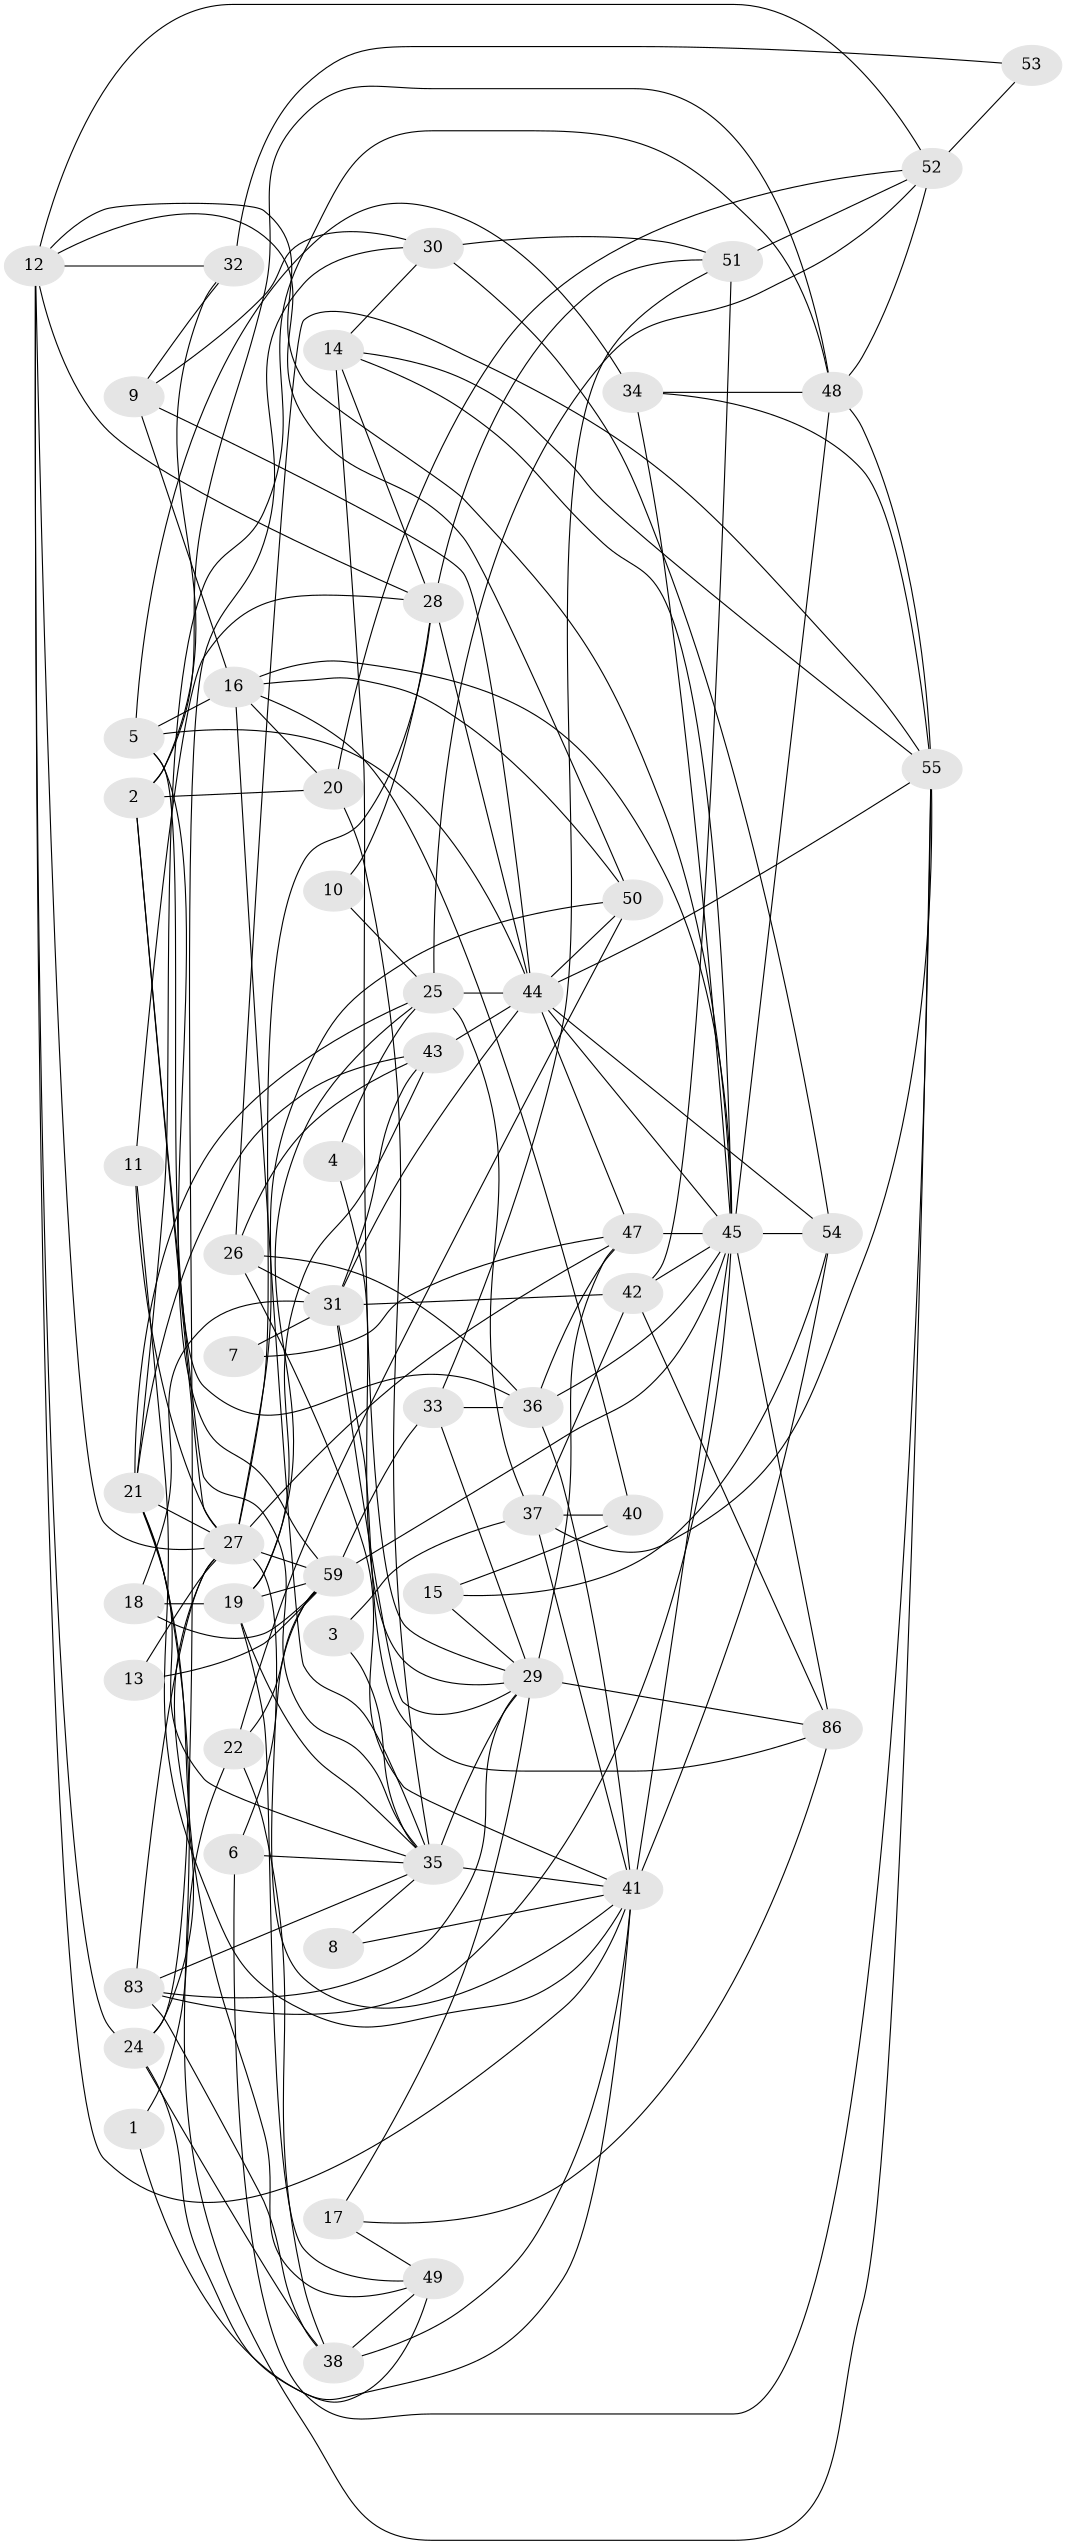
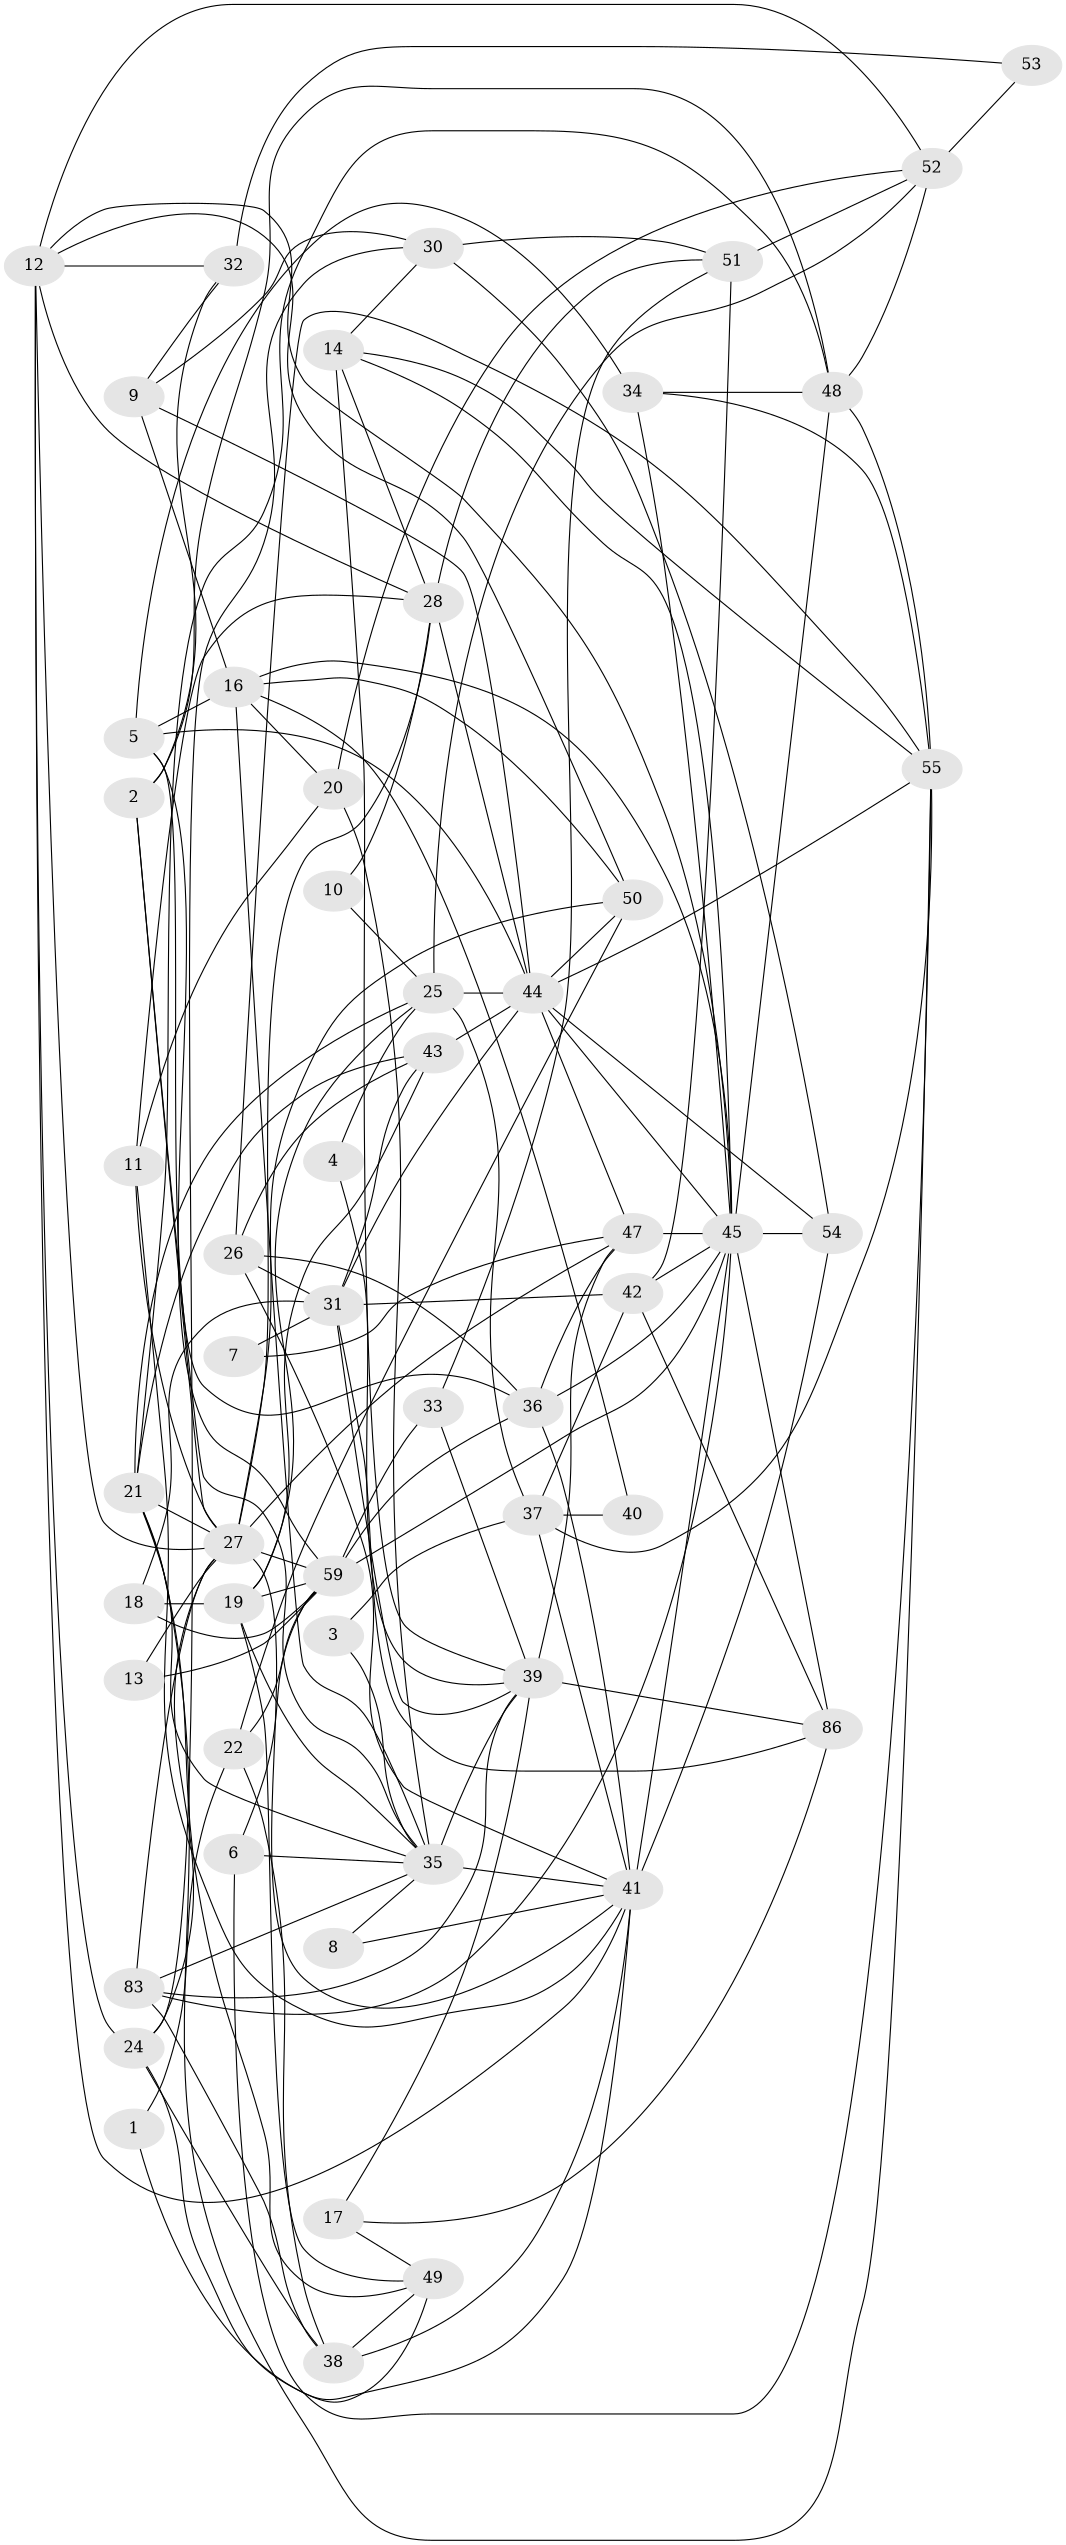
(234, 794) -> (206, 964)
(483, 1408) -> (415, 1475)
(433, 1594) -> none
(533, 1678) -> (533, 1678)
